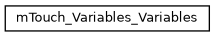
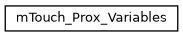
(107, 18) -> (92, 18)
